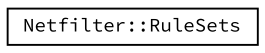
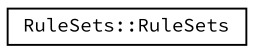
(133, 27) -> (127, 27)
